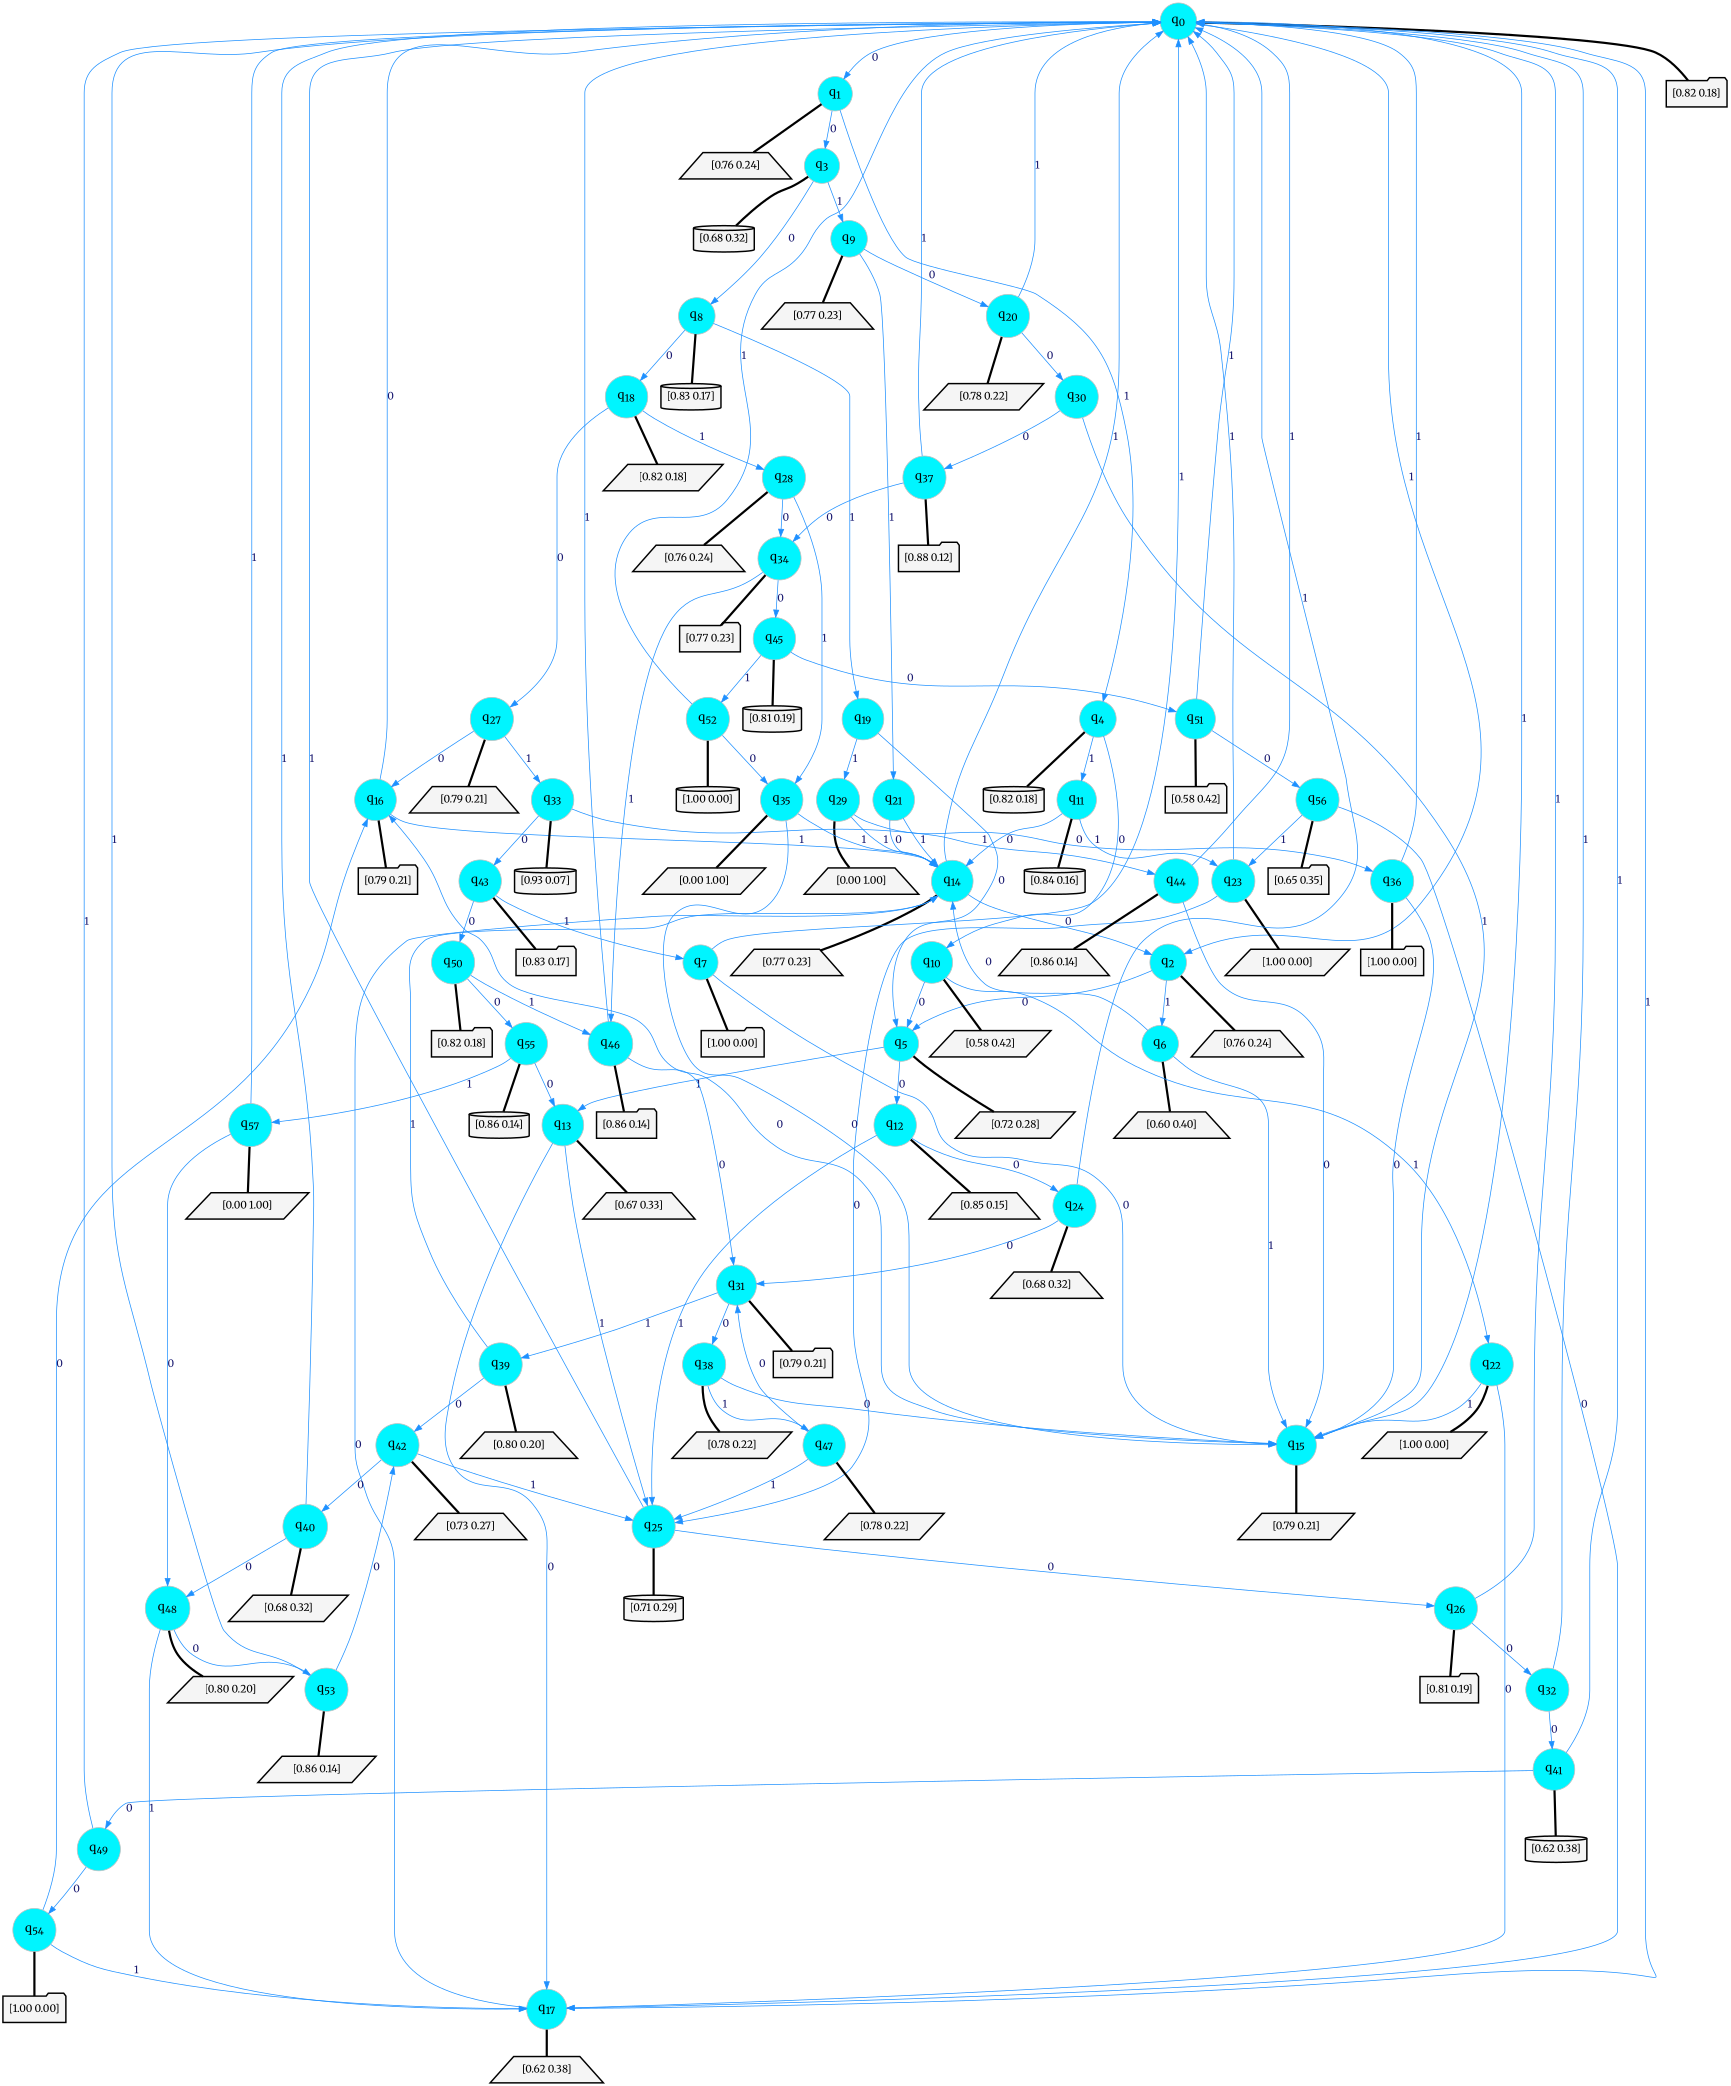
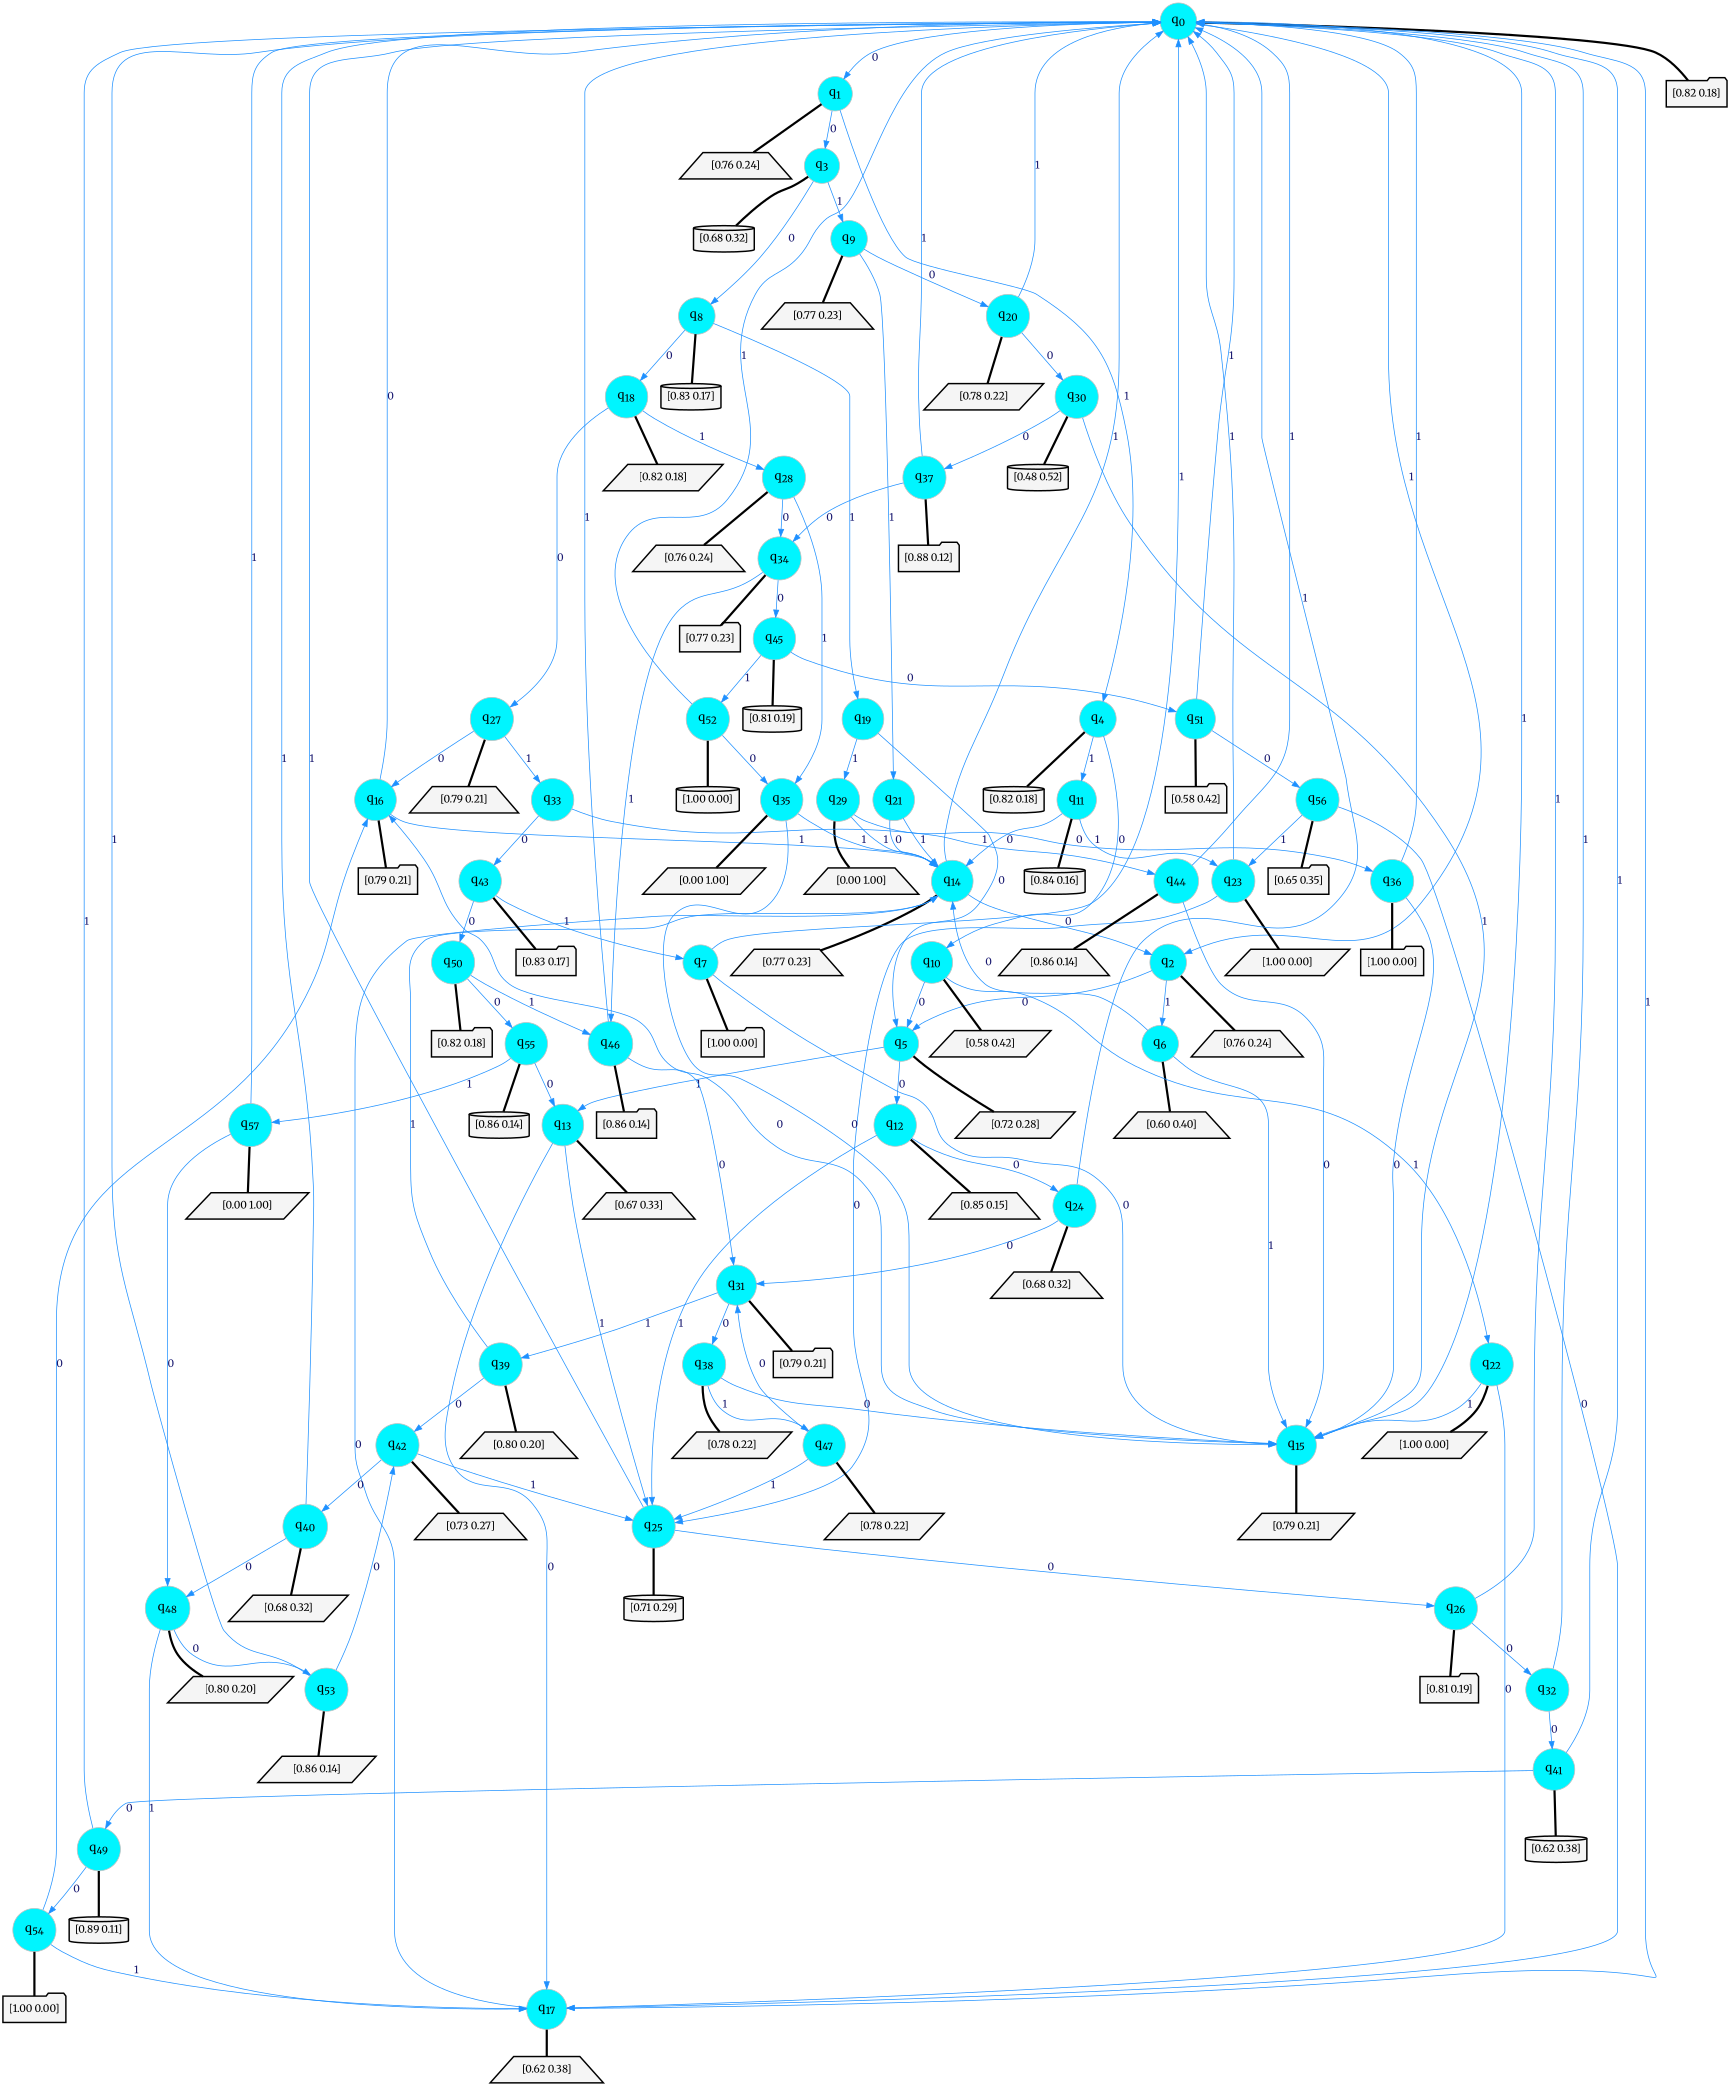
none -> (1038, 478)
(545, 881) -> none
none -> (99, 1930)
